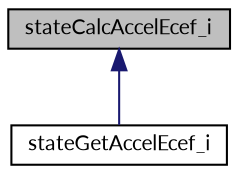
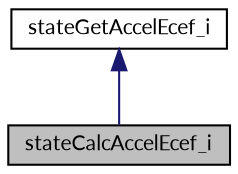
(119, 98) -> (119, 98)
